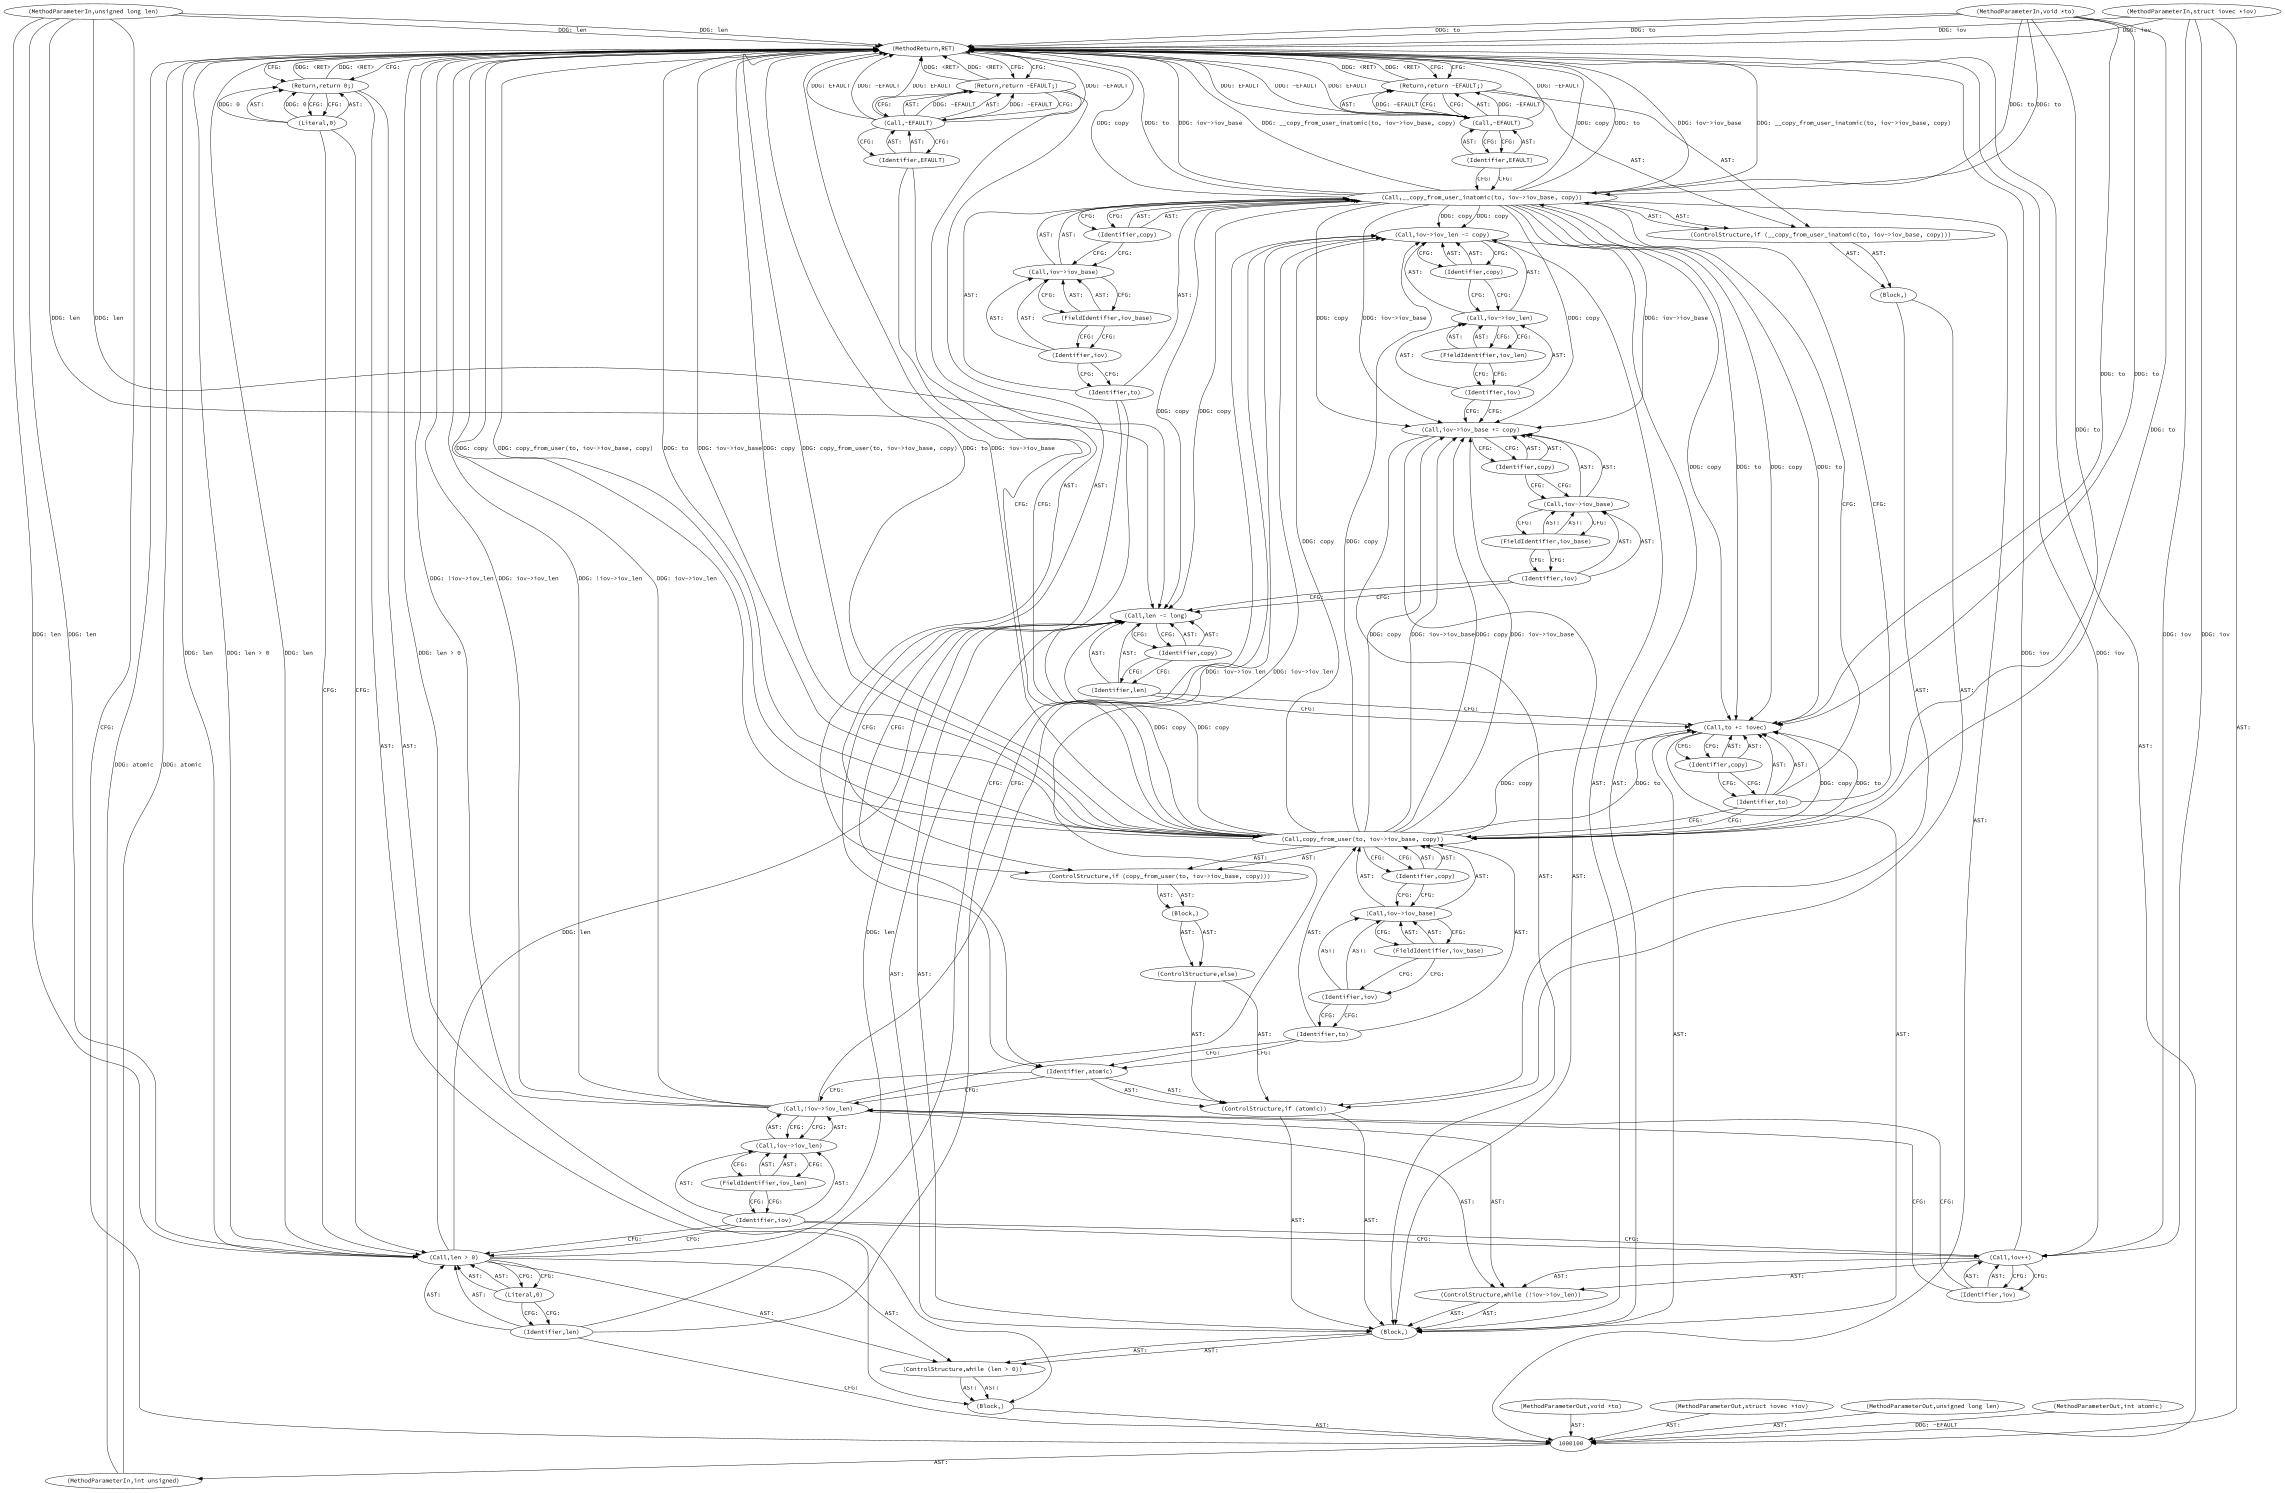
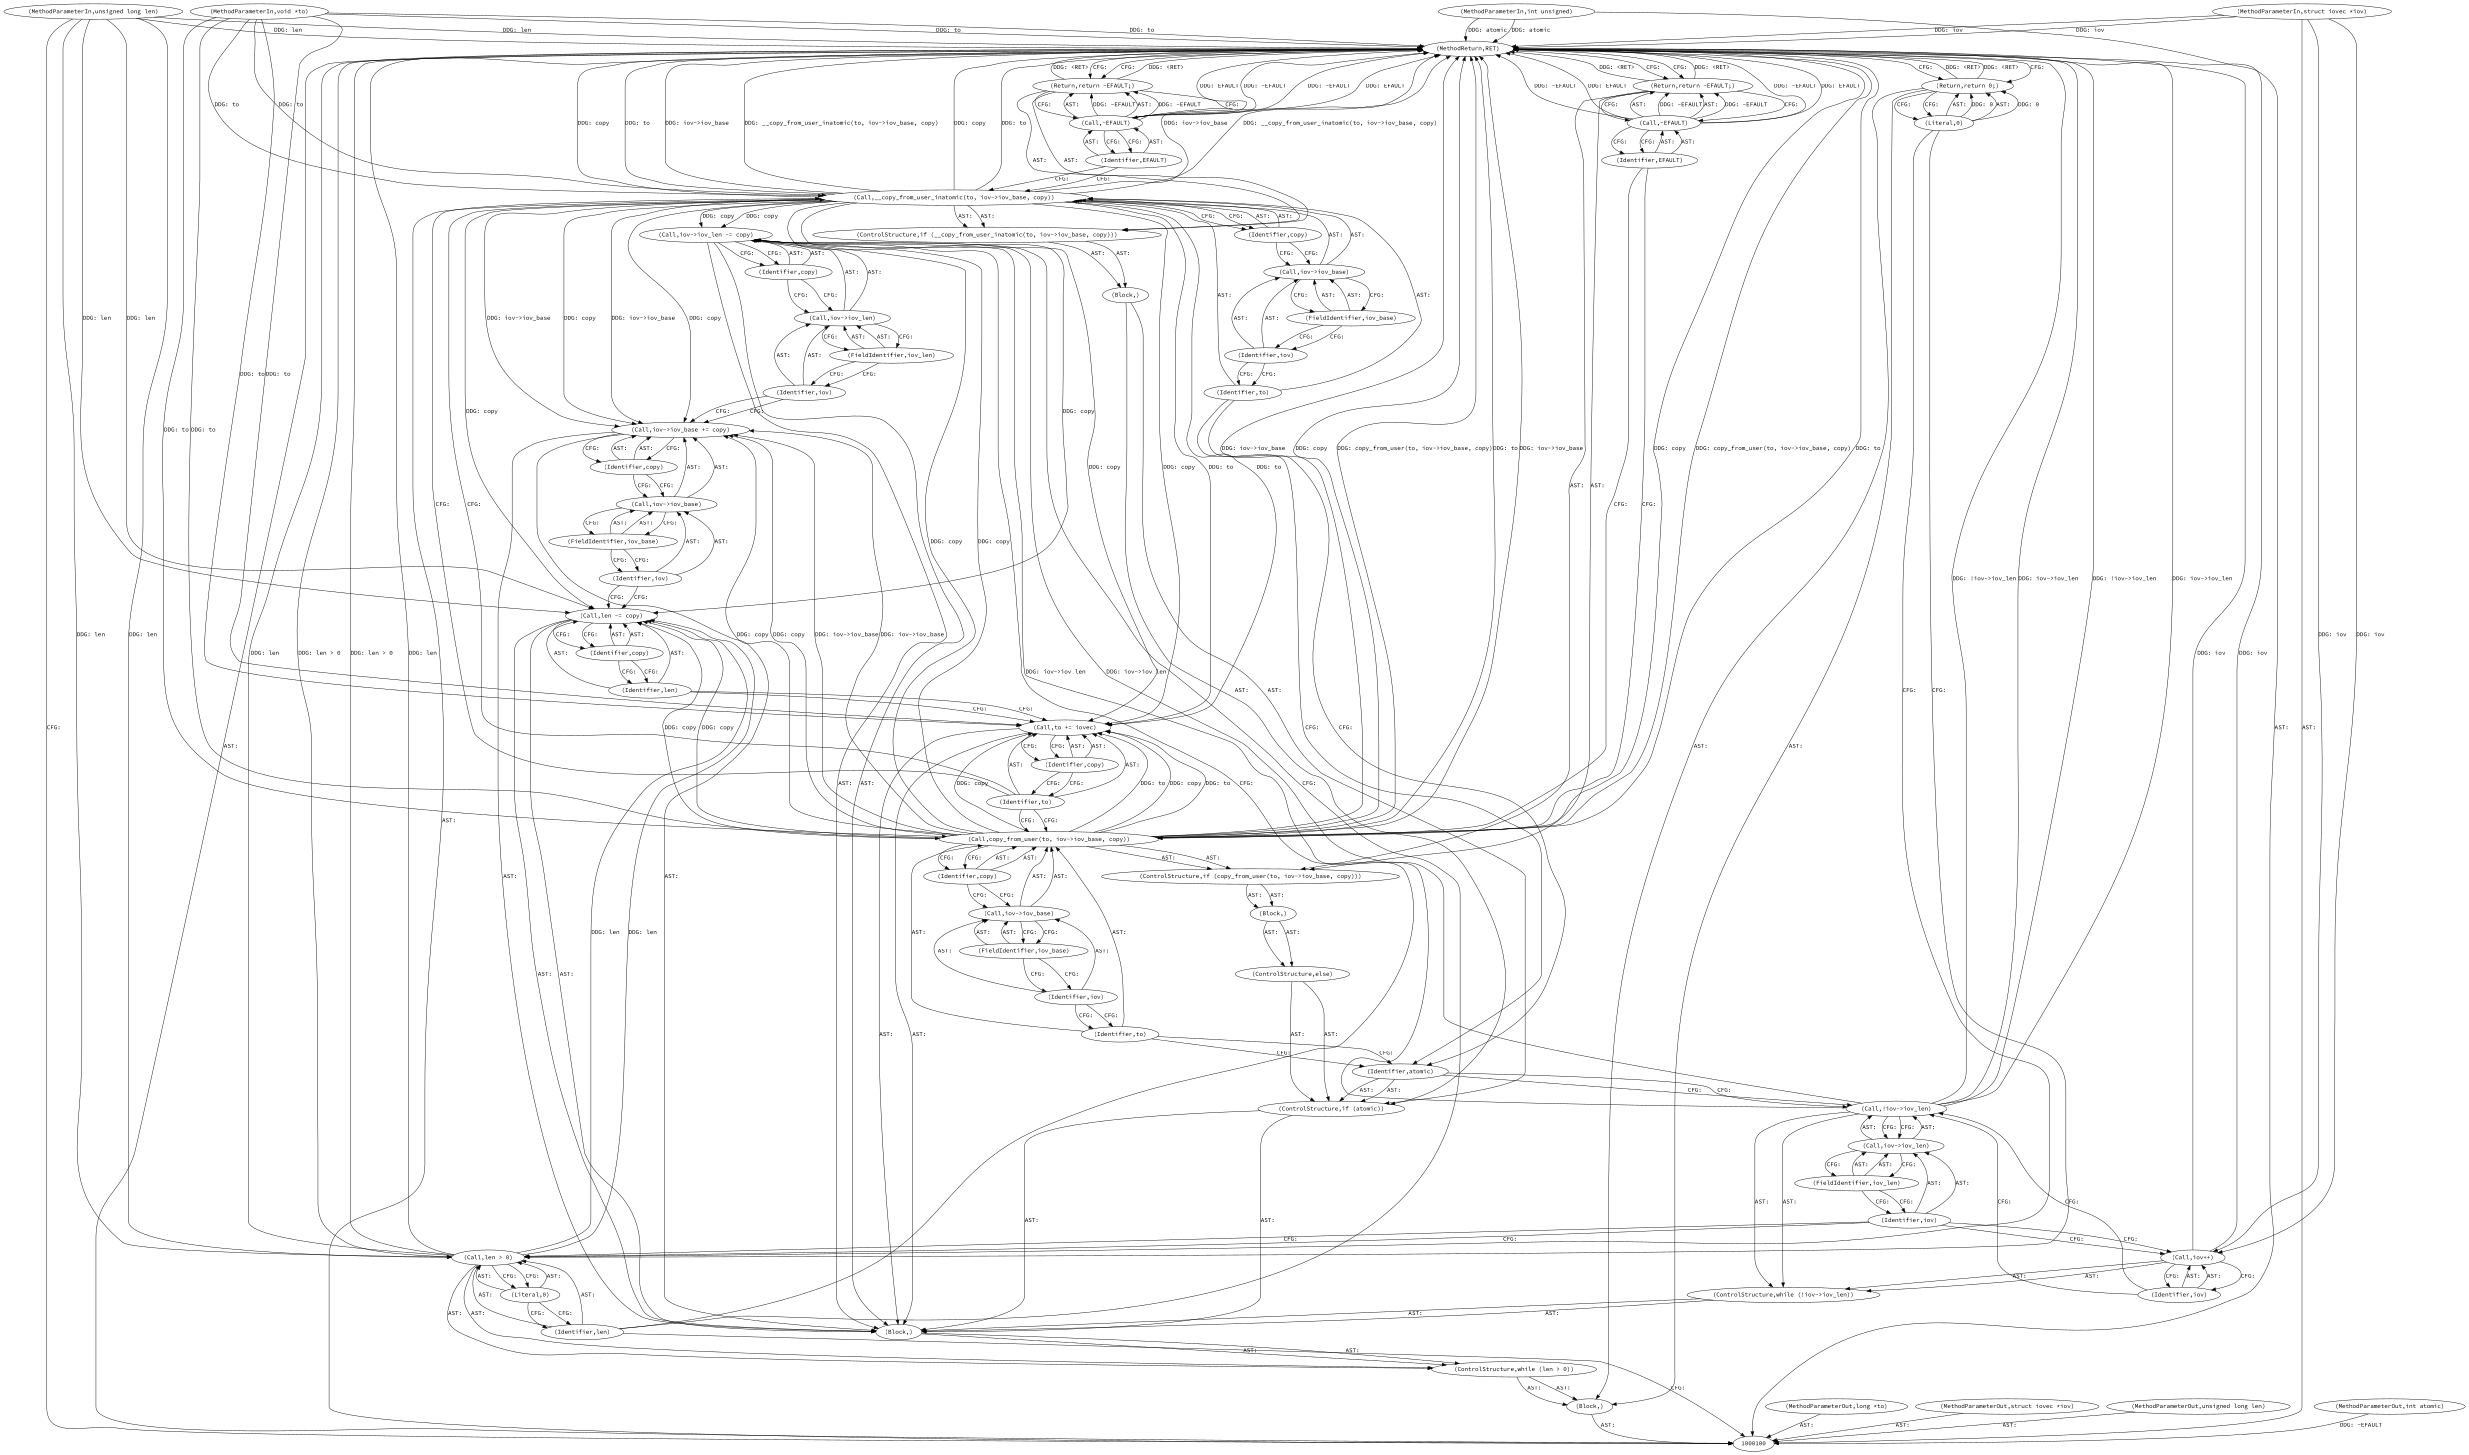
(1156, 616) -> (611, 616)
(1571, 1407) -> (1837, 1407)
(876, 1462) -> (2278, 622)
